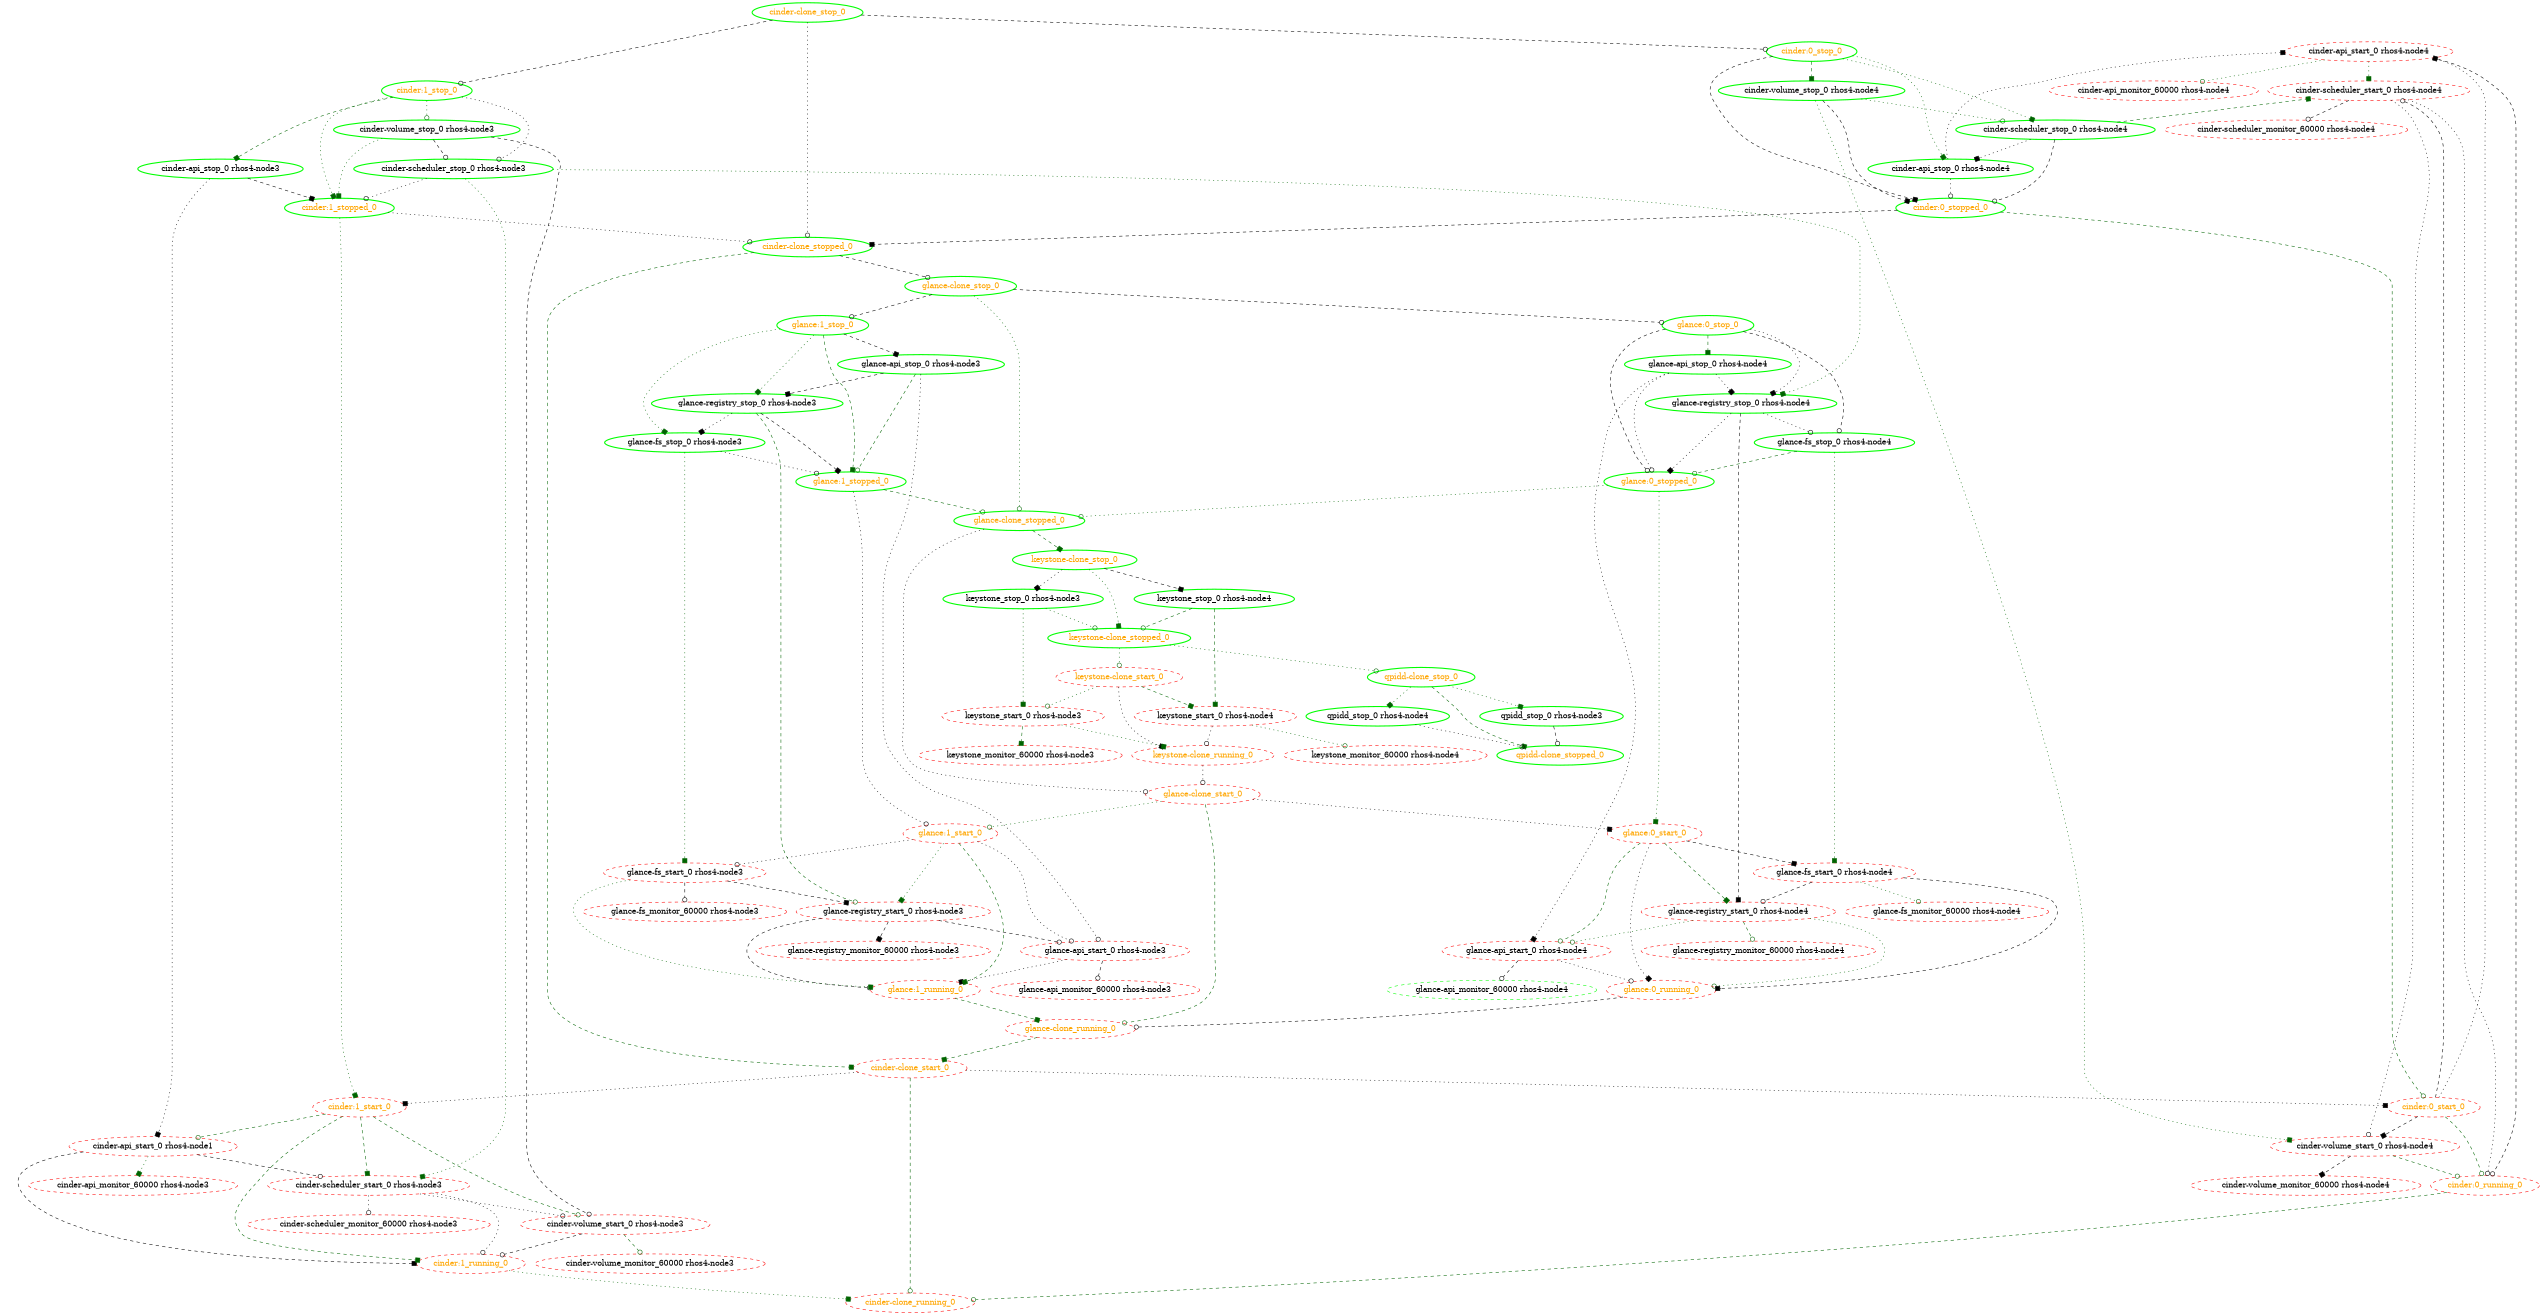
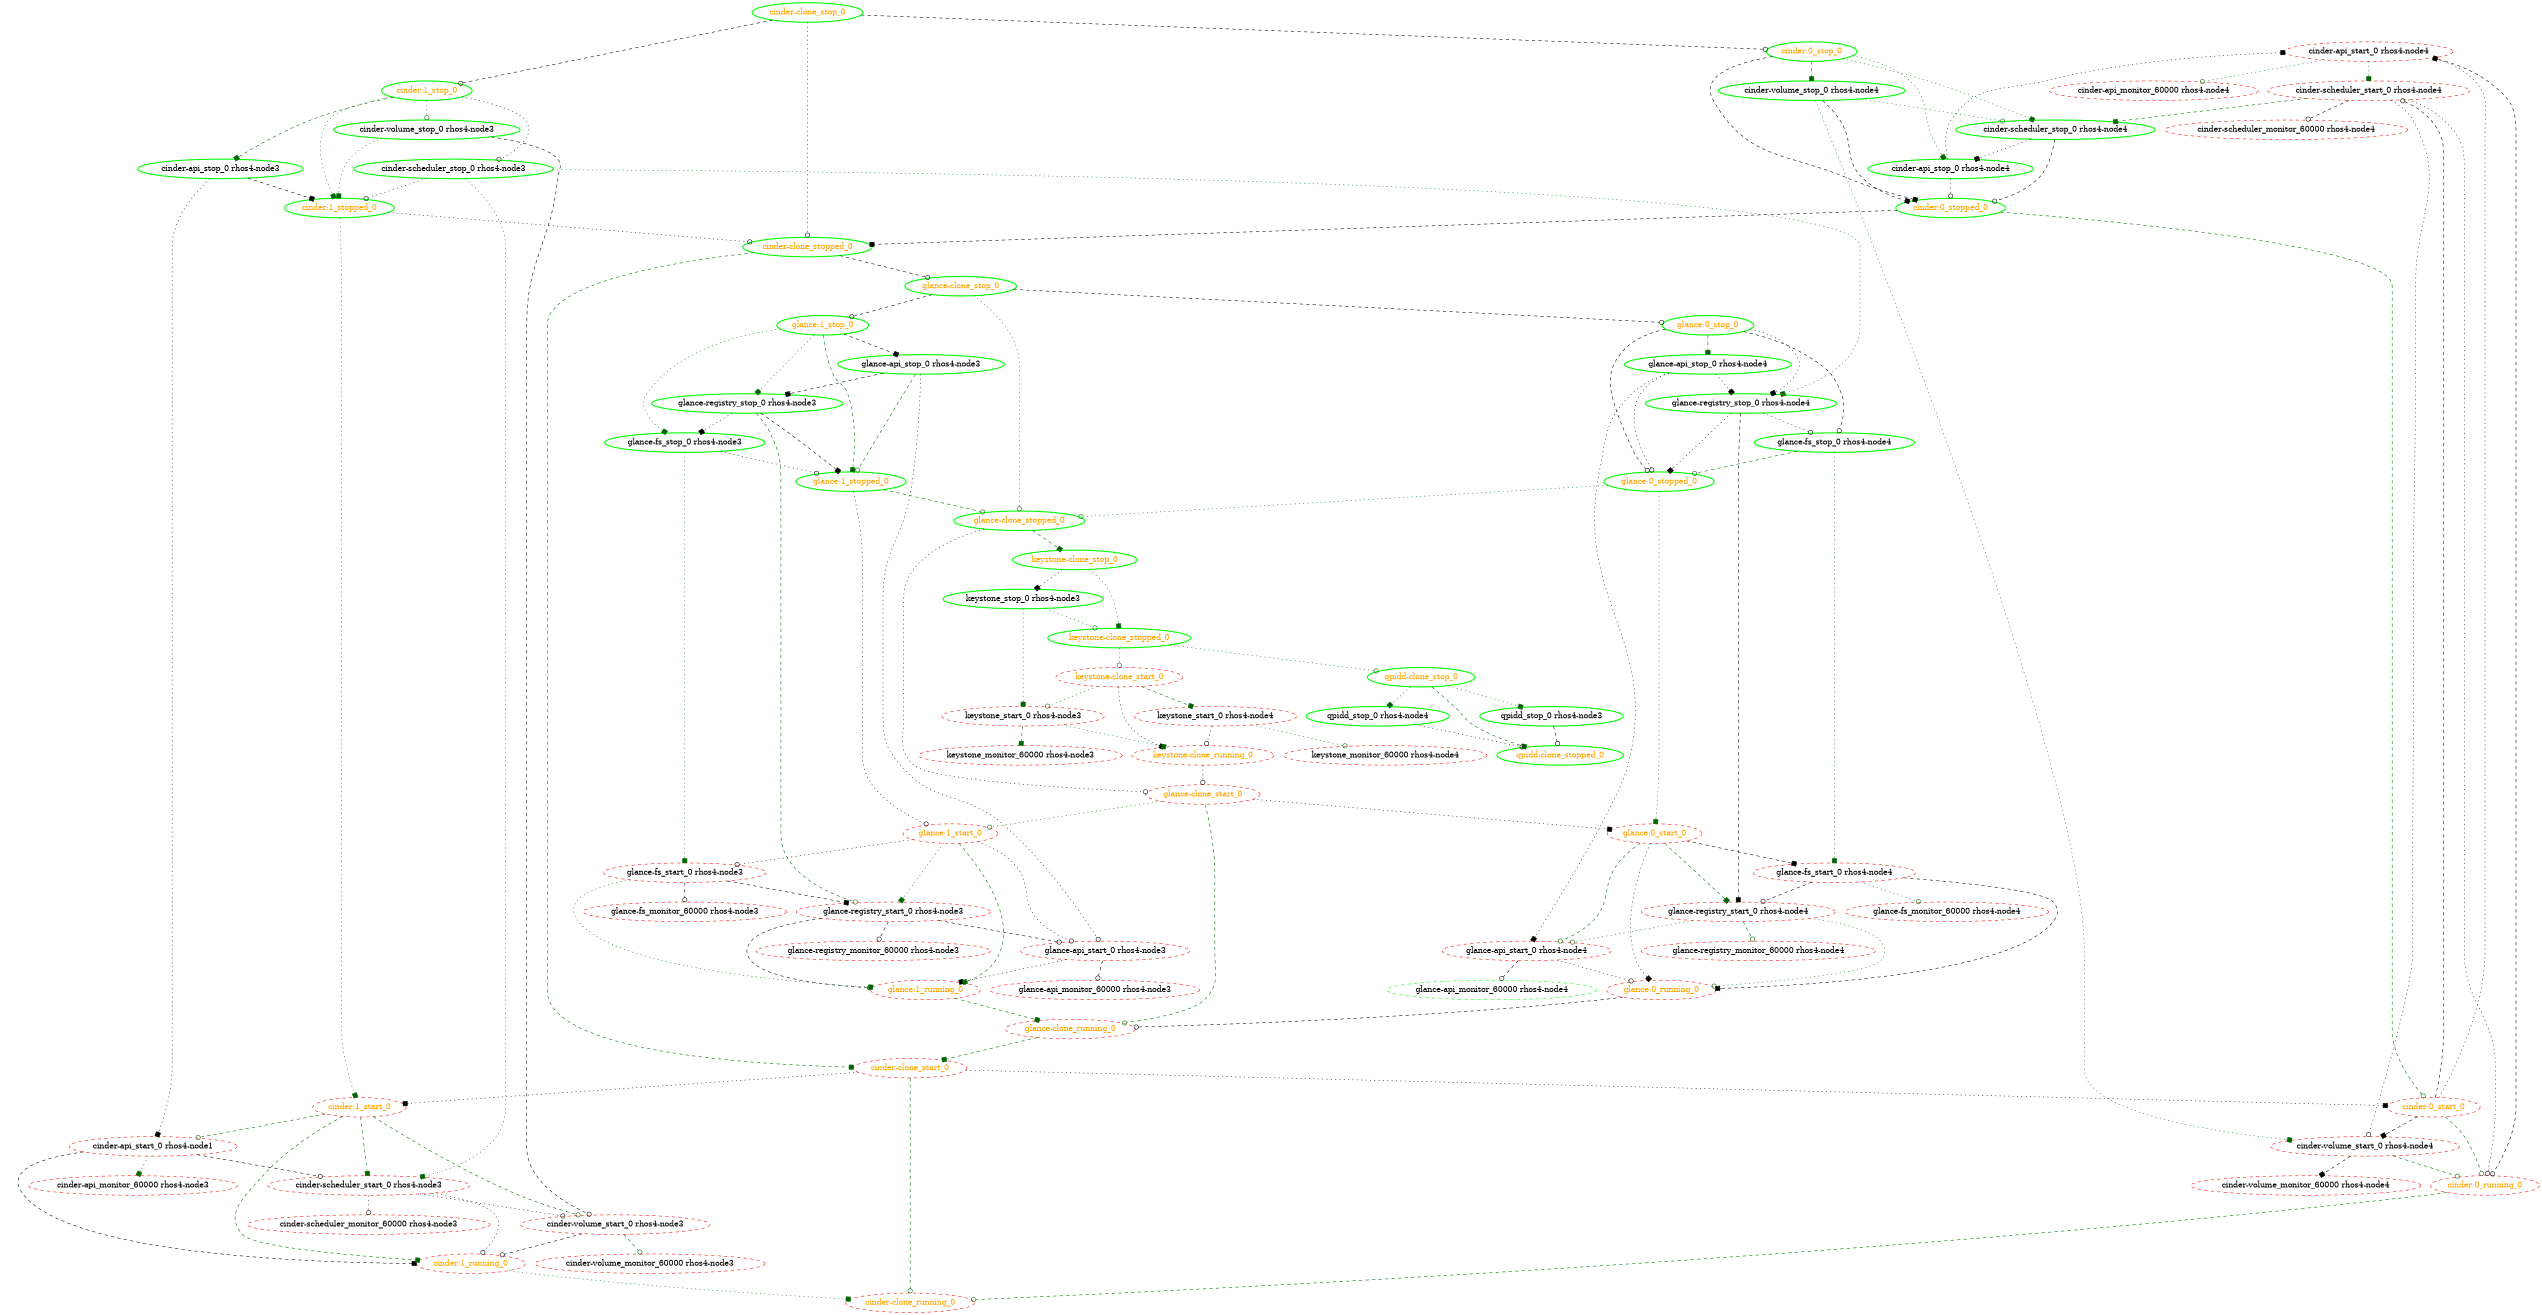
(2211, 111) -> (2213, 110)
(439, 148) -> none
(1214, 599) -> none
(885, 929) -> (885, 929)
